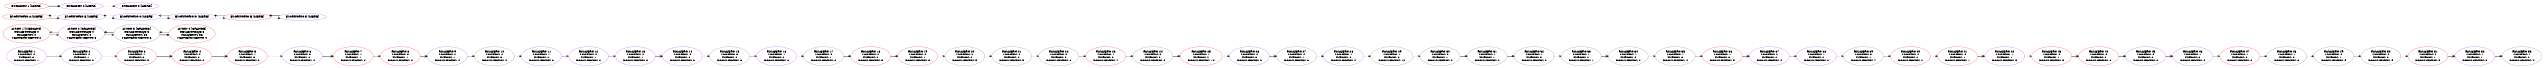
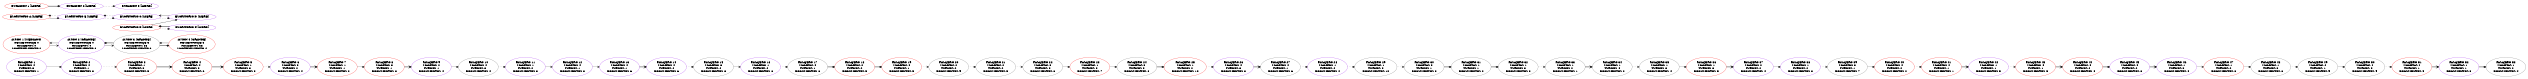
(219, 18) -> none
